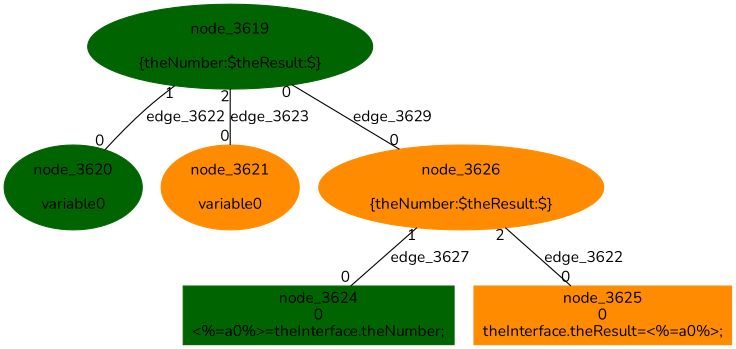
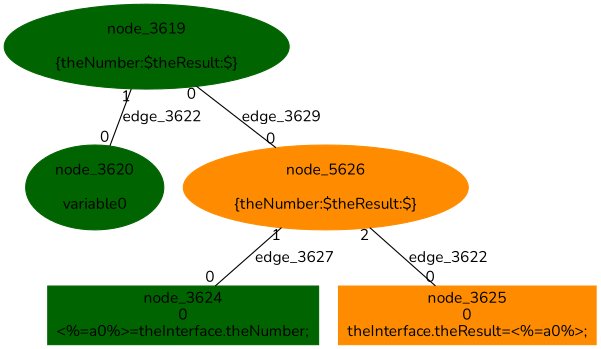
(230, 187) -> none
(461, 187) -> (326, 187)
